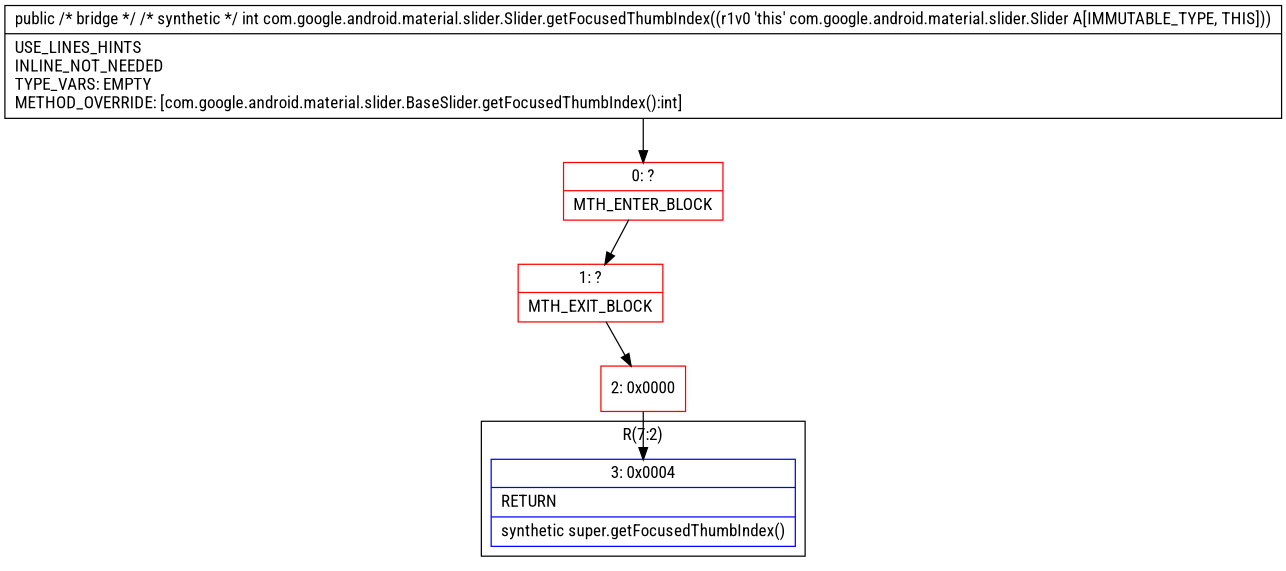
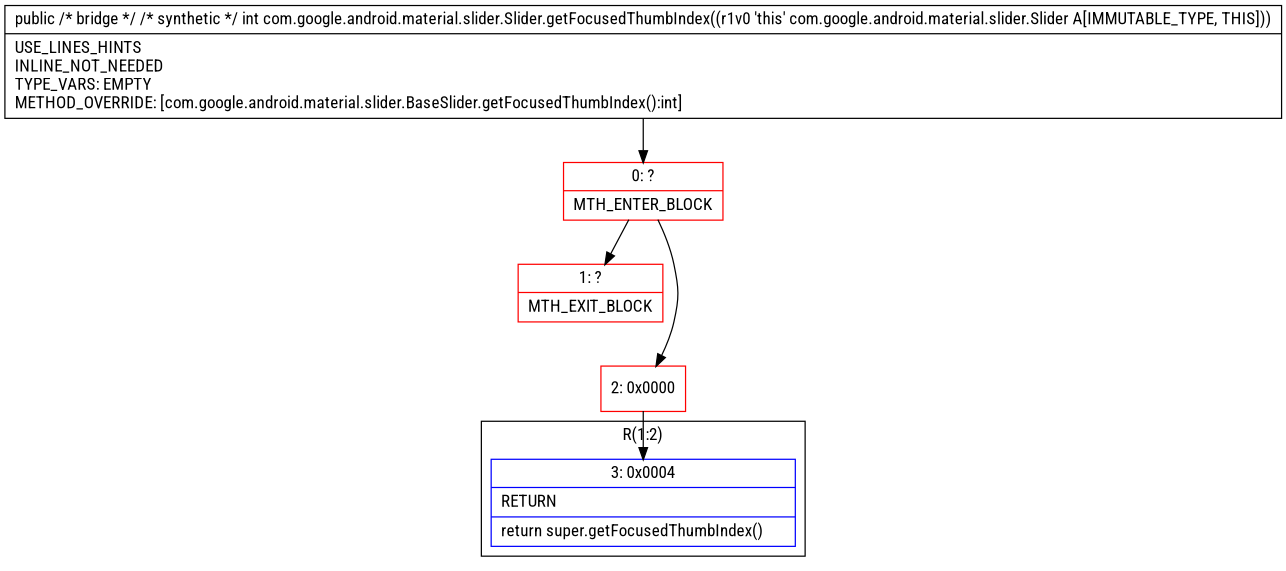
(616, 339) -> (678, 287)
(643, 435) -> (643, 435)
(643, 531) -> (632, 531)
